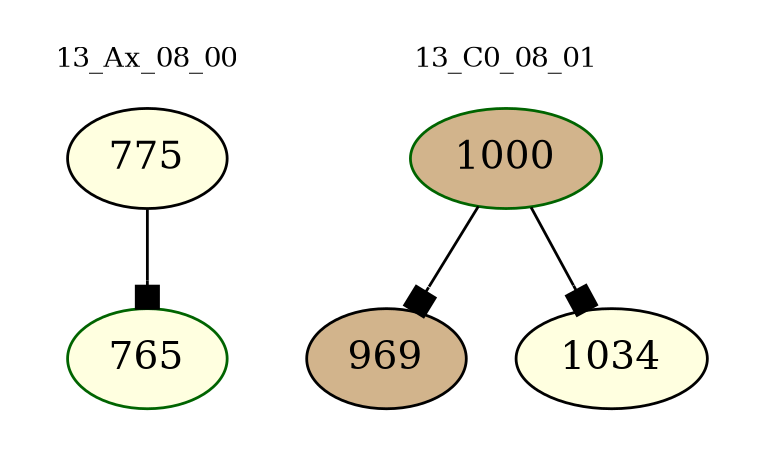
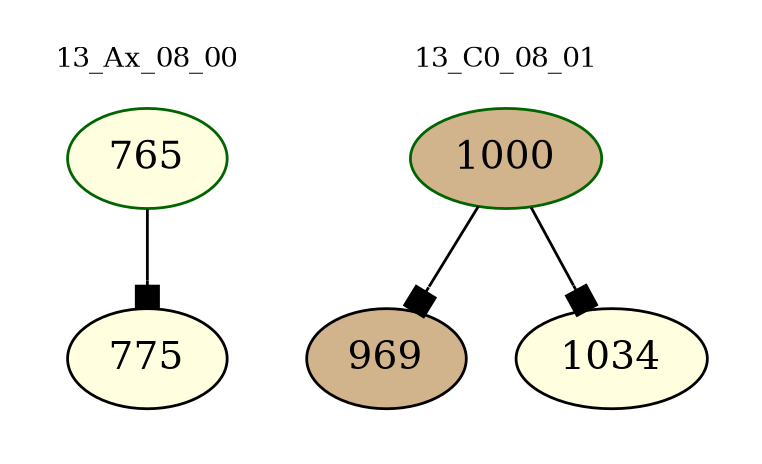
(147, 245) -> (147, 245)
